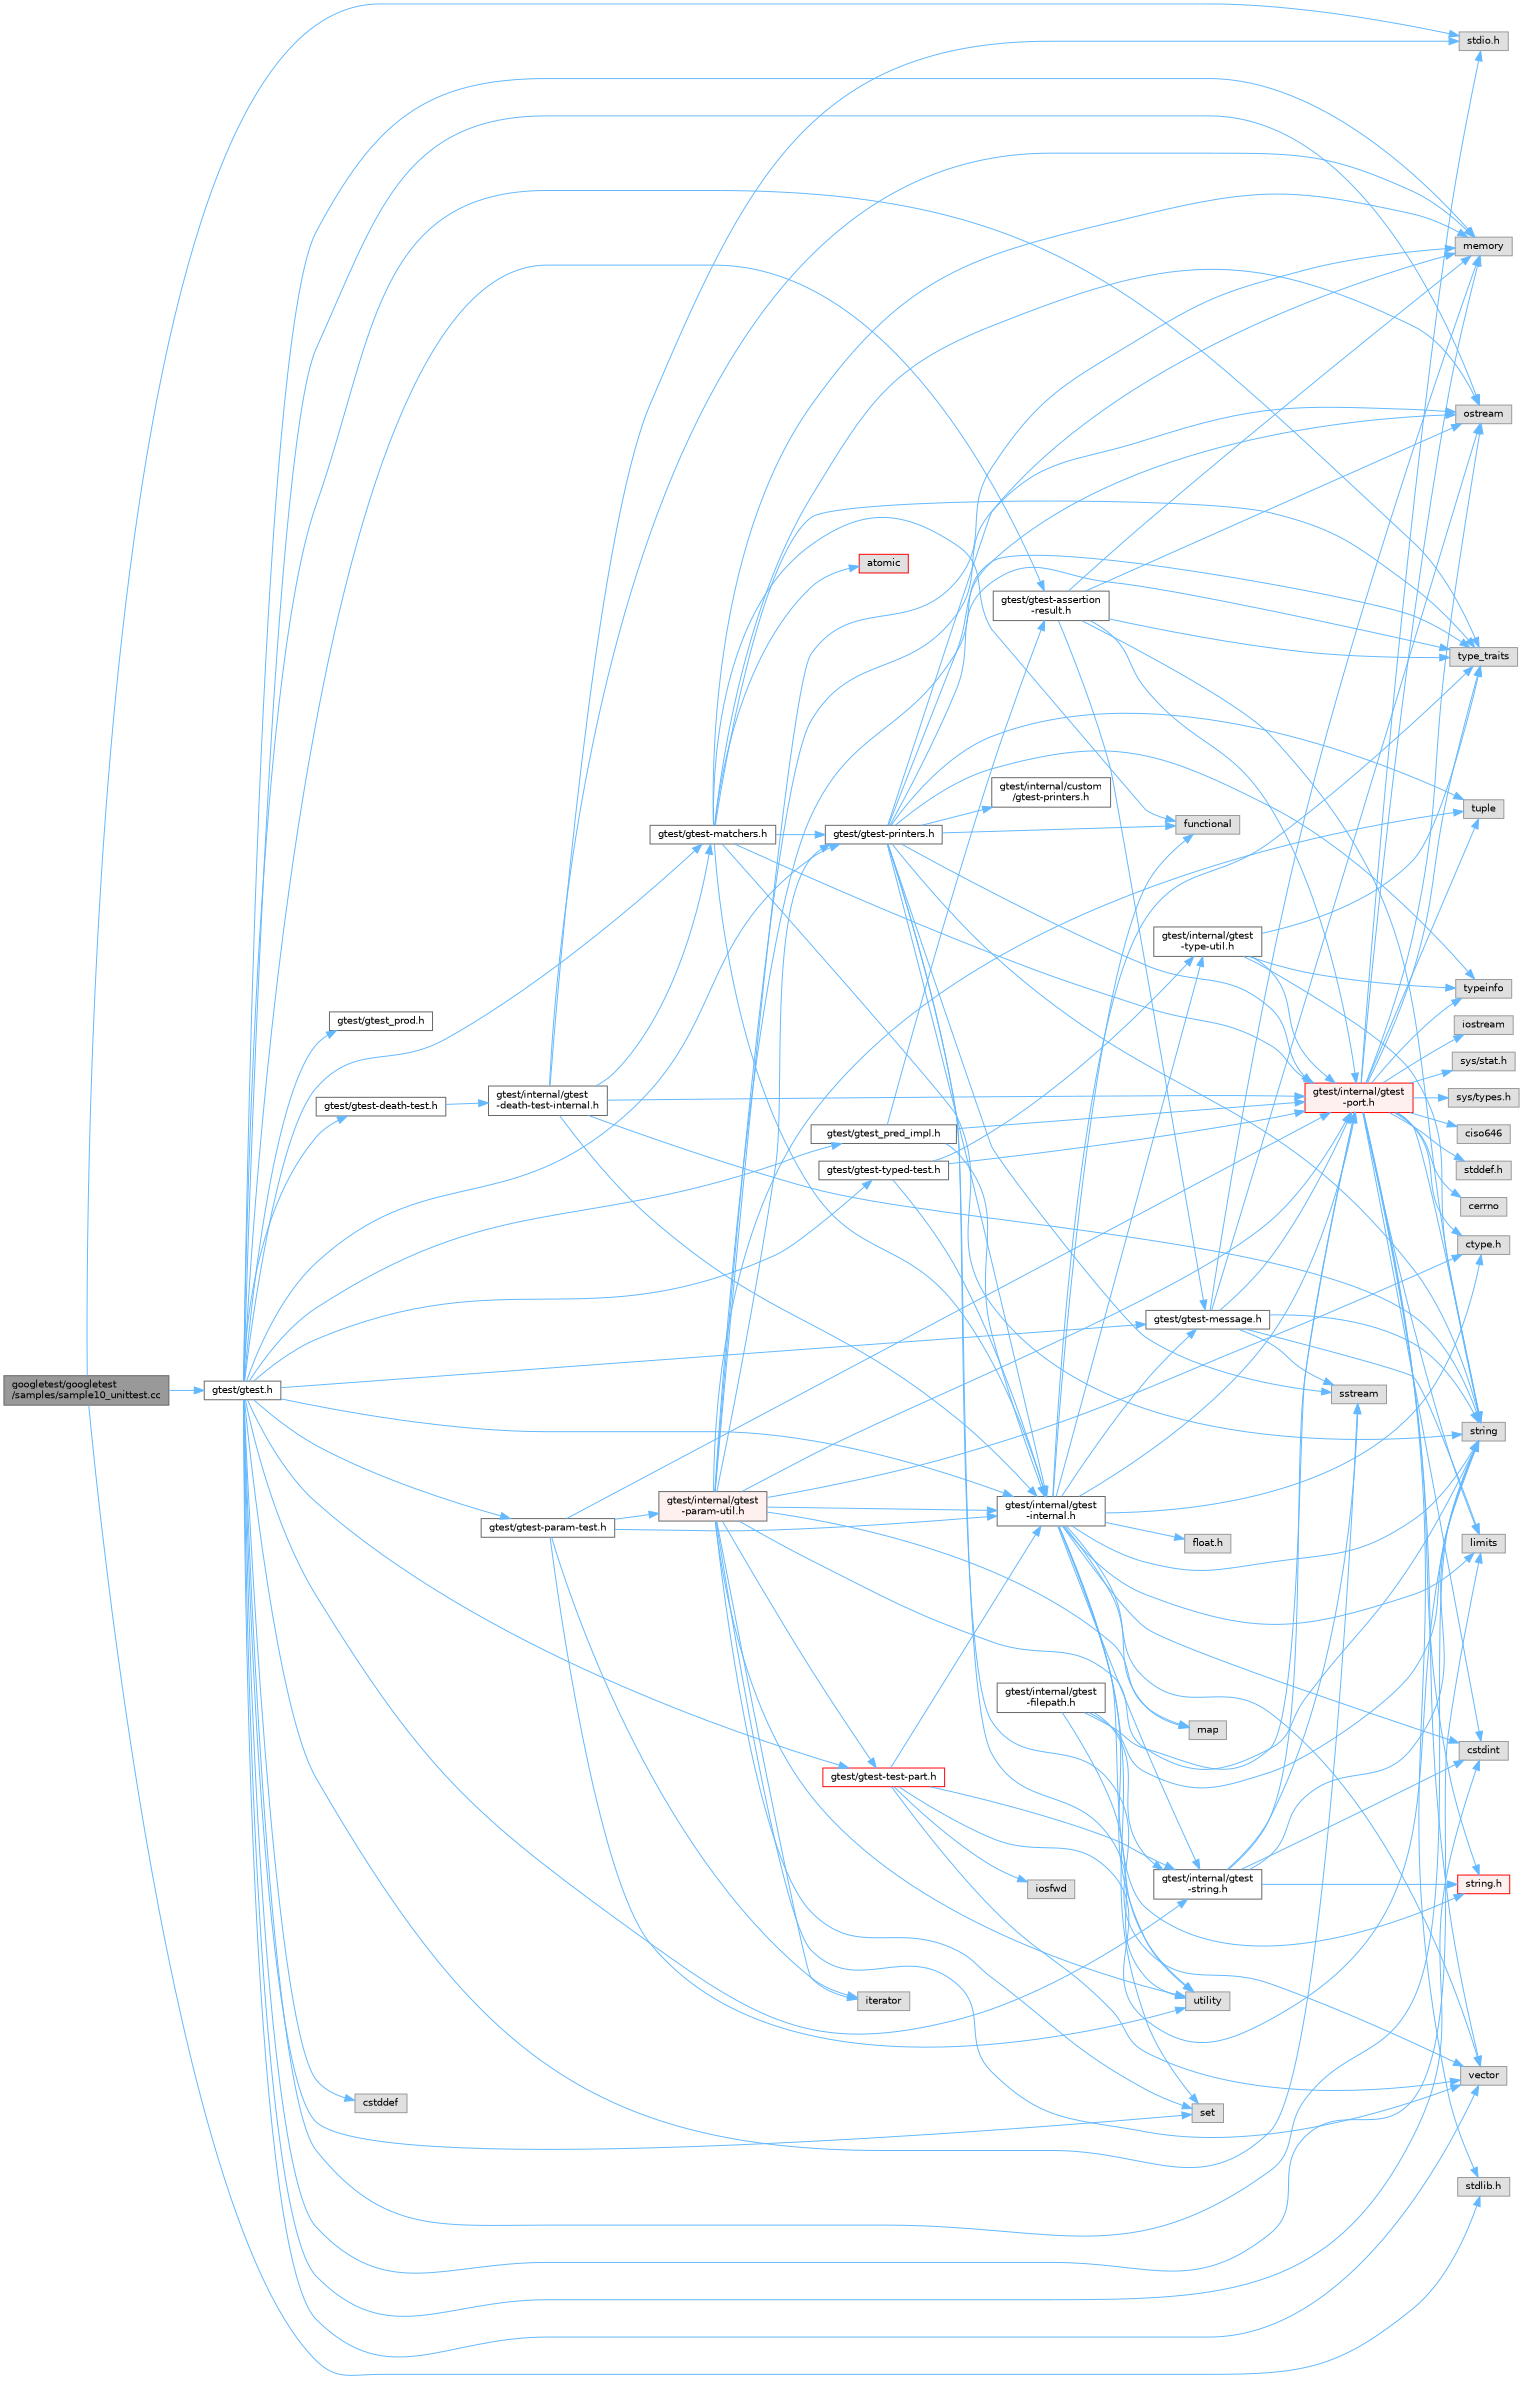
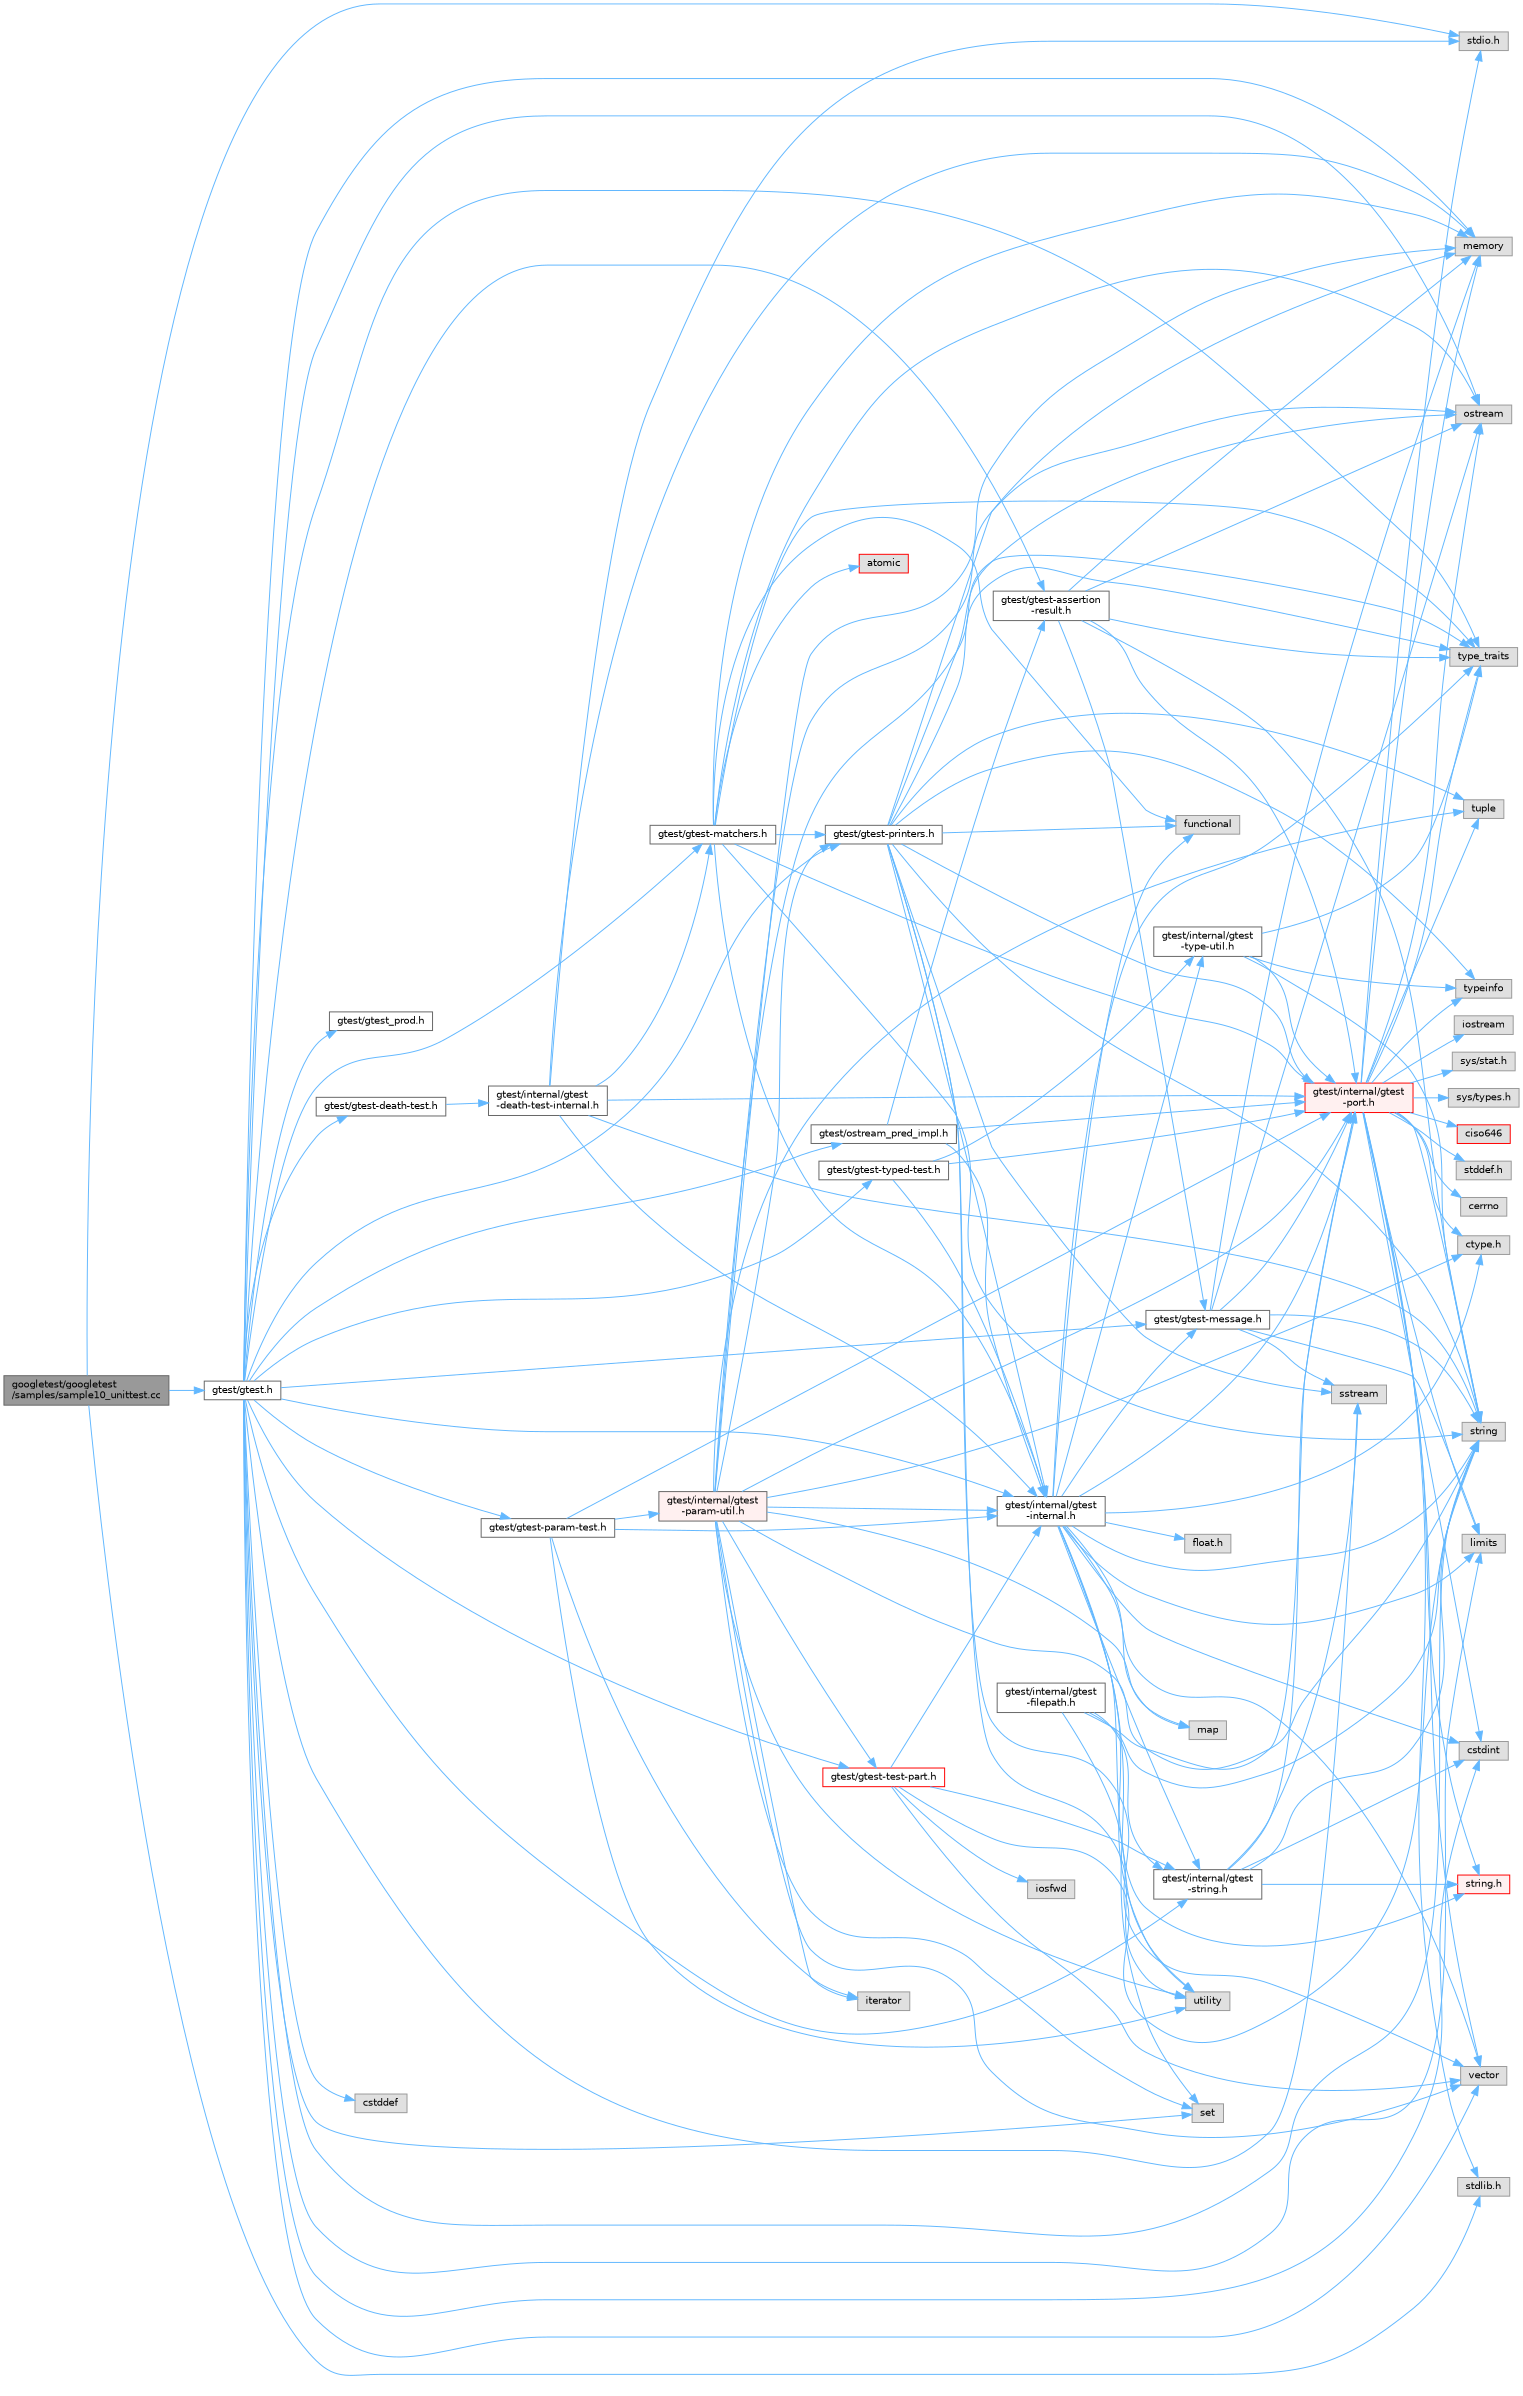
(1051, 792) -> none
(884, 1134) -> (884, 1134)
(1484, 1134) -> (1484, 1134)
